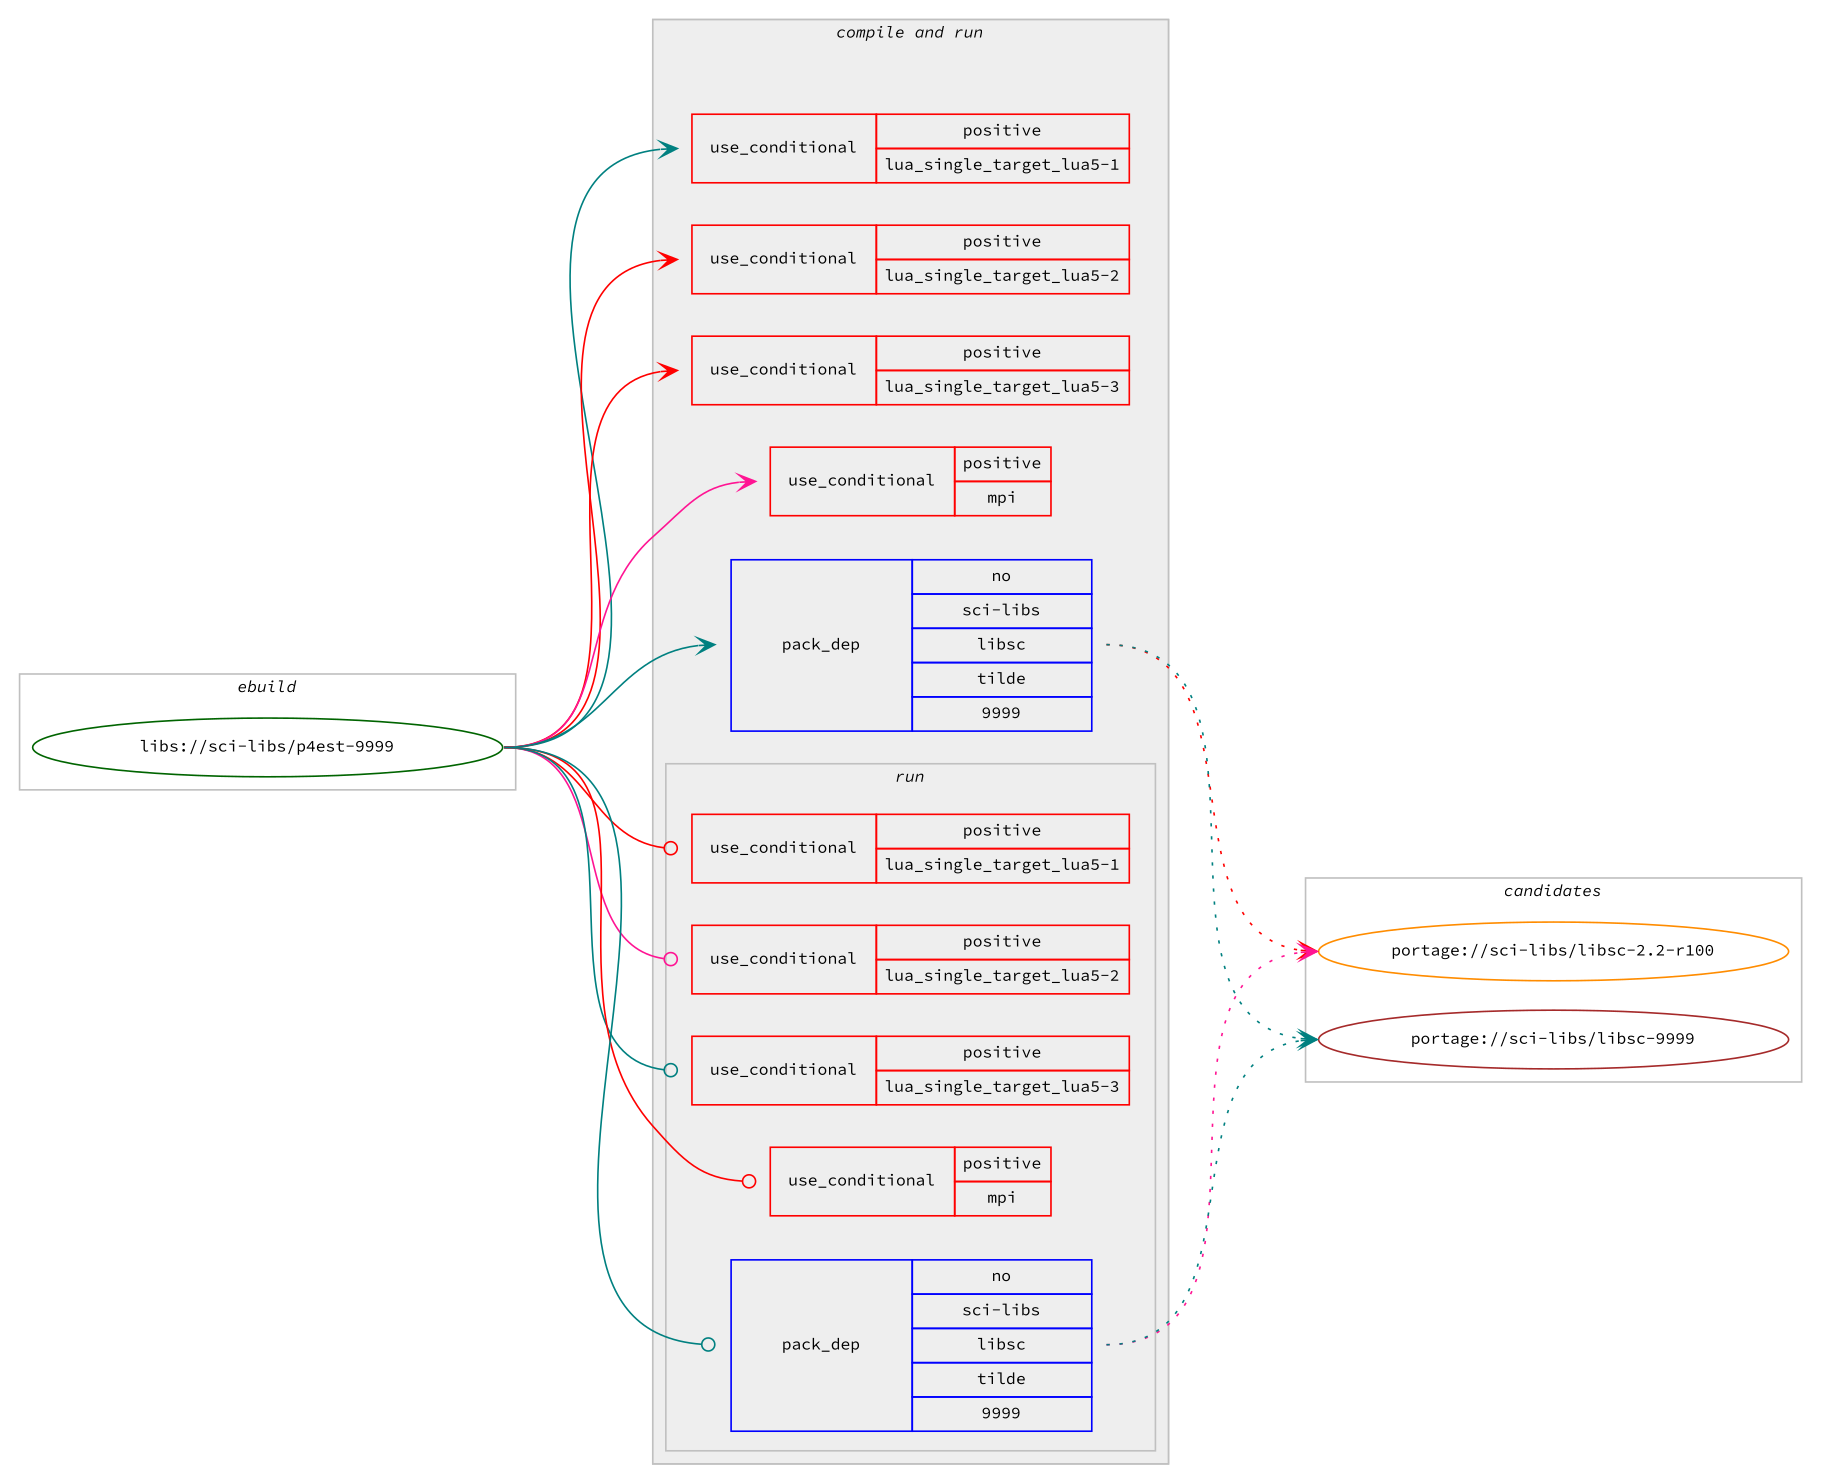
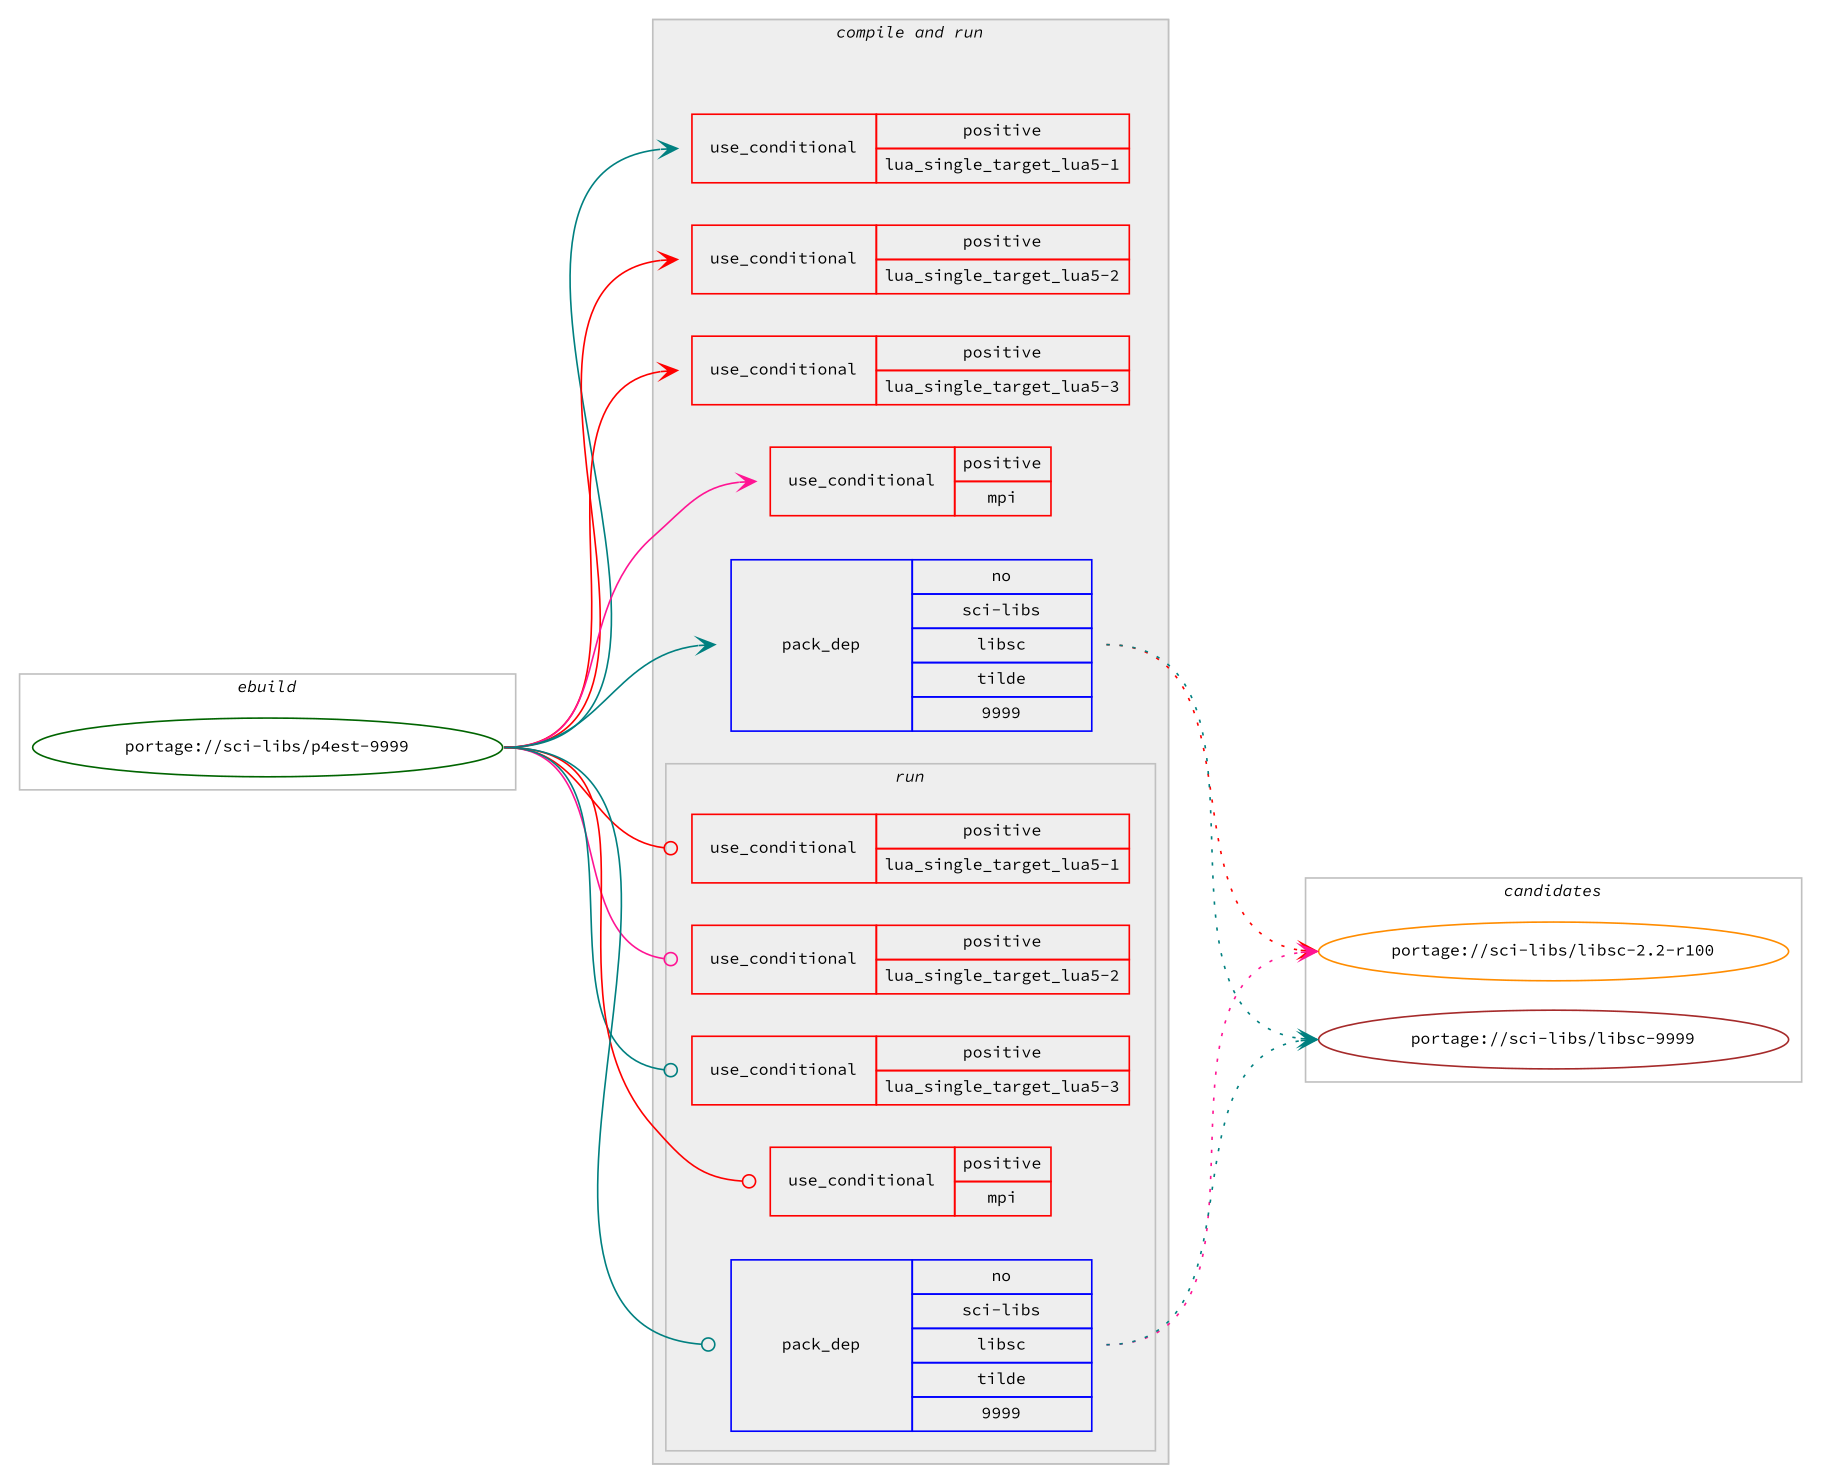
(268, 747) -> (268, 747)
